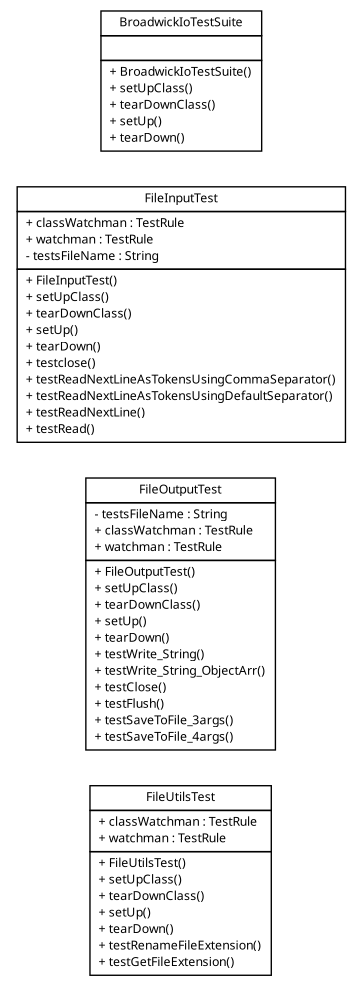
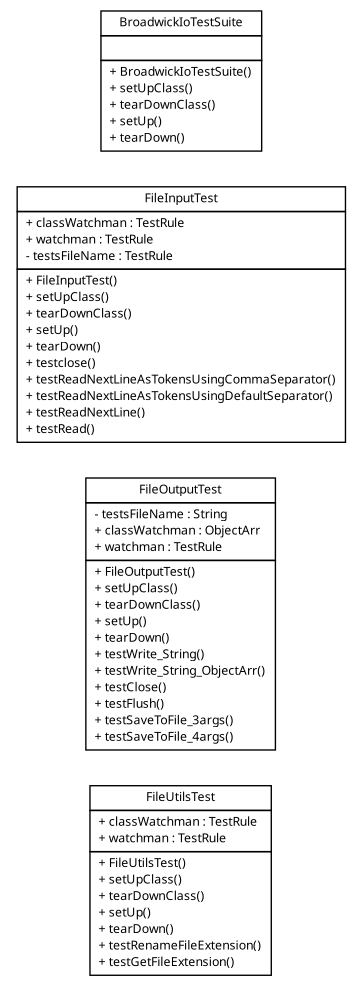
(93, 256) -> (100, 256)
(174, 531) -> (178, 531)
